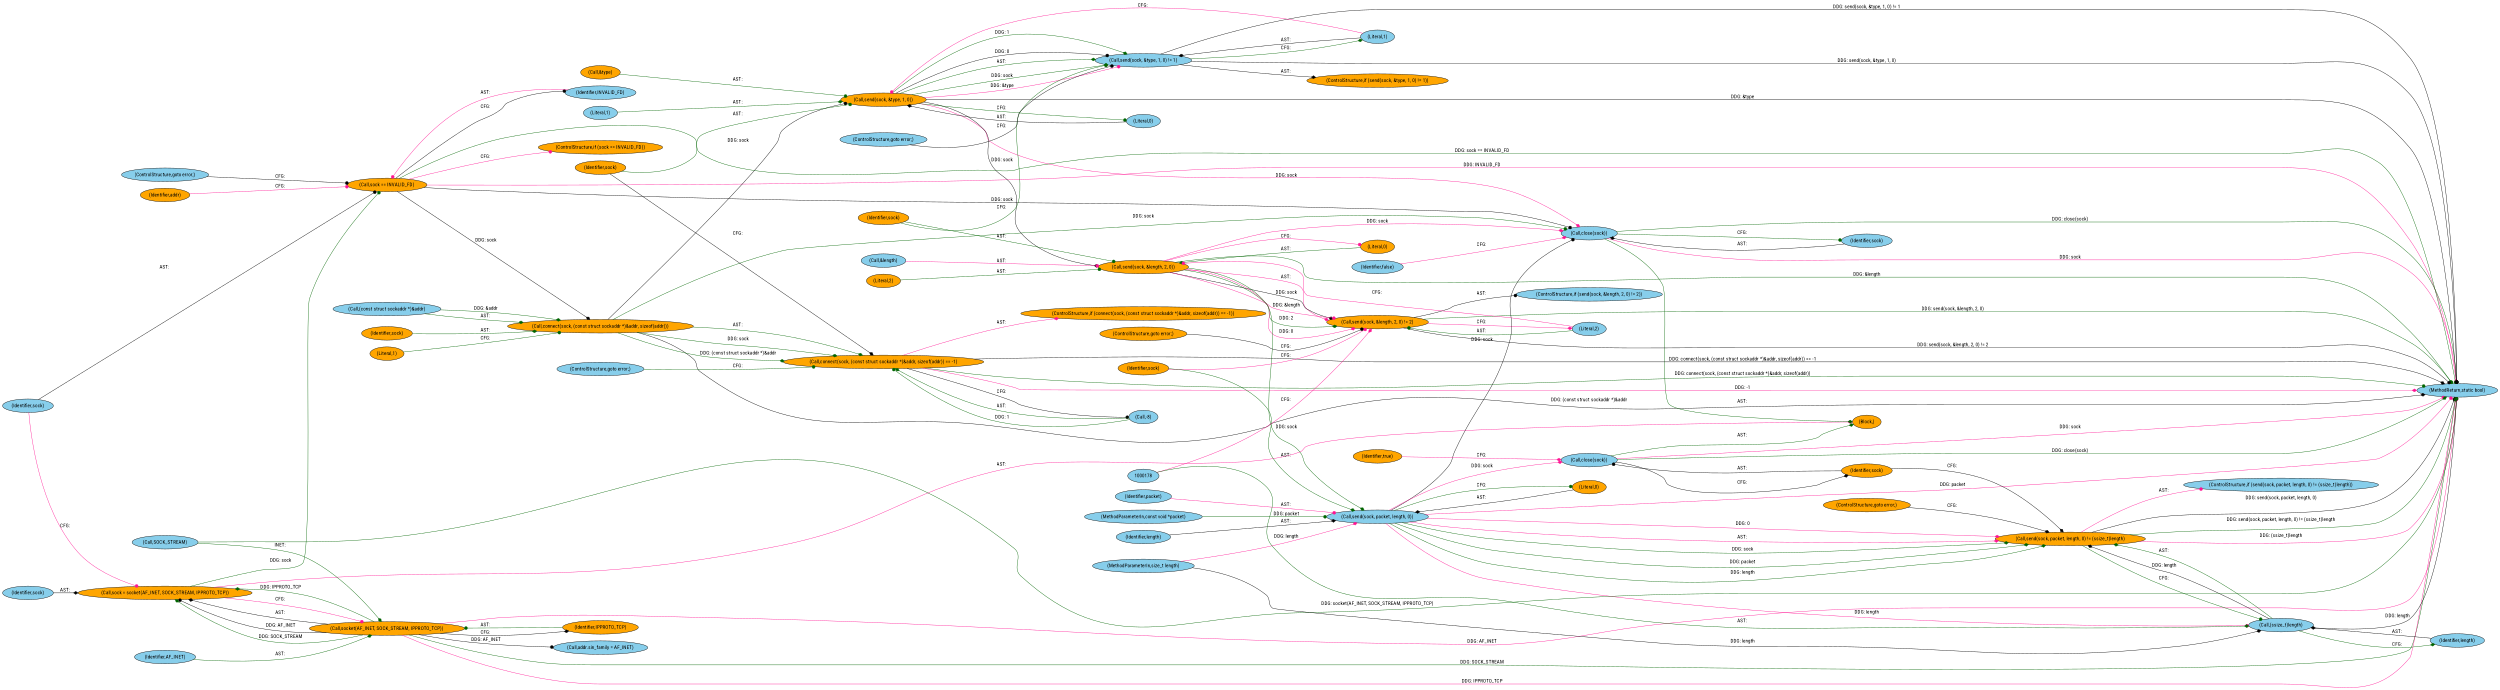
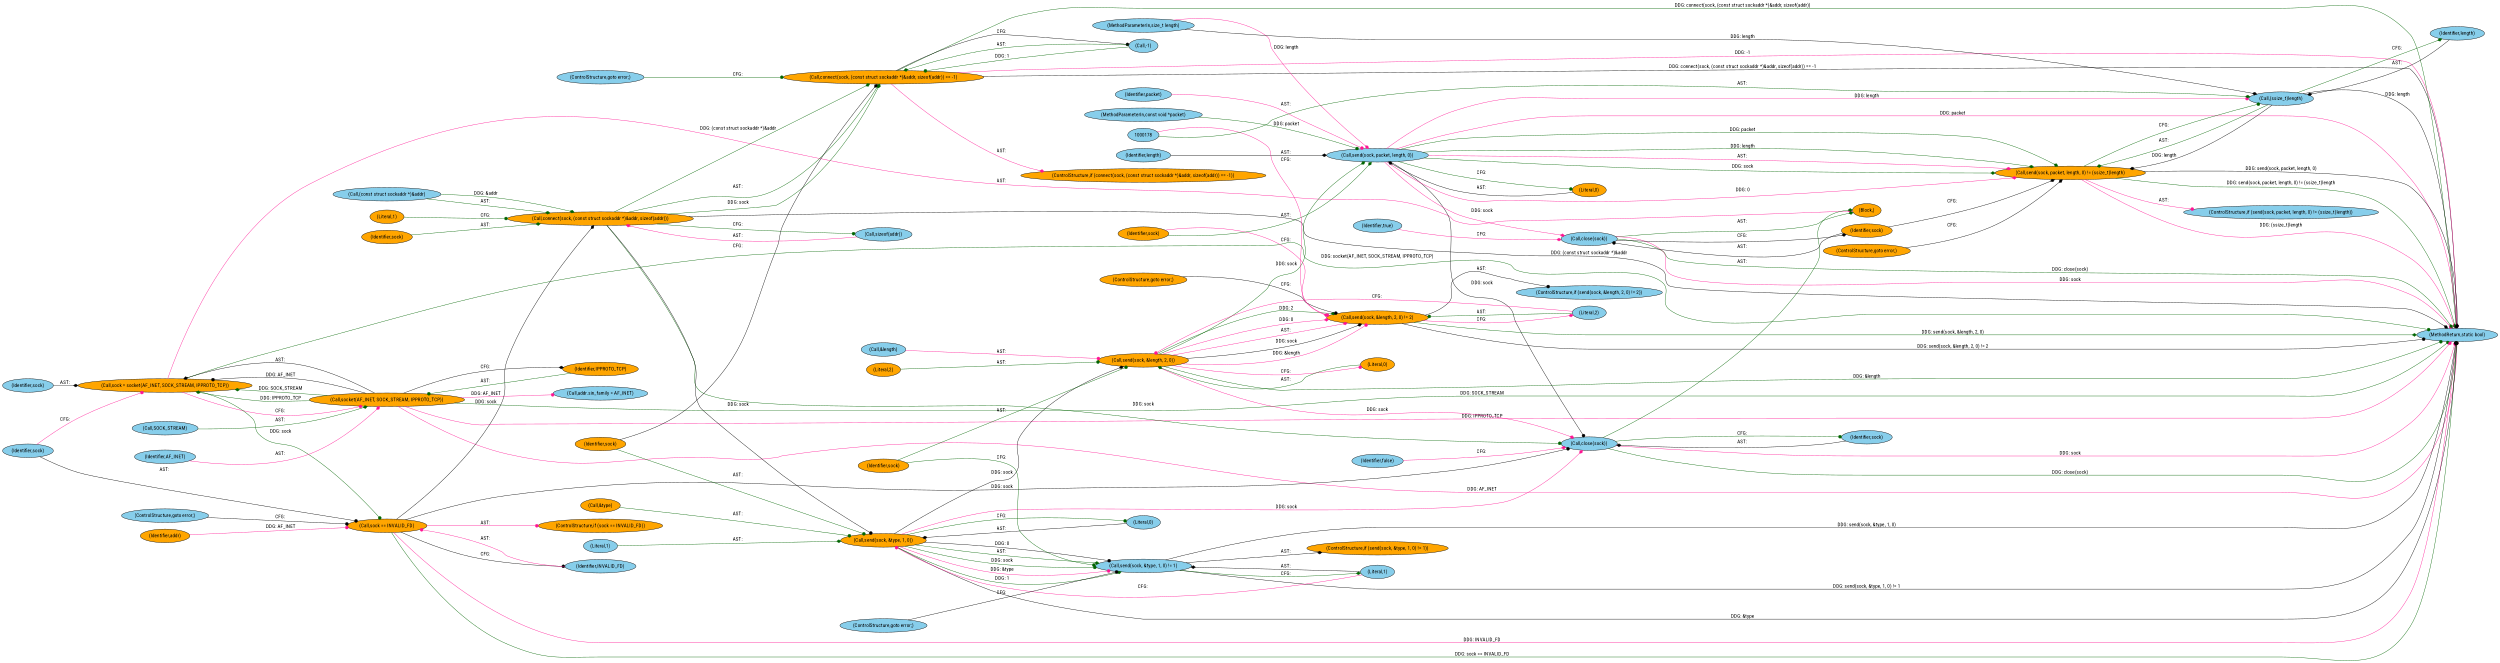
(486, 157) -> (486, 523)
(281, 186) -> (281, 527)
none -> (884, 234)
(1143, 417) -> (1143, 46)
(1378, 456) -> (1378, 226)
(281, 545) -> (281, 420)
(1354, 611) -> (1309, 260)
(484, 644) -> (508, 396)
(282, 659) -> (290, 460)
